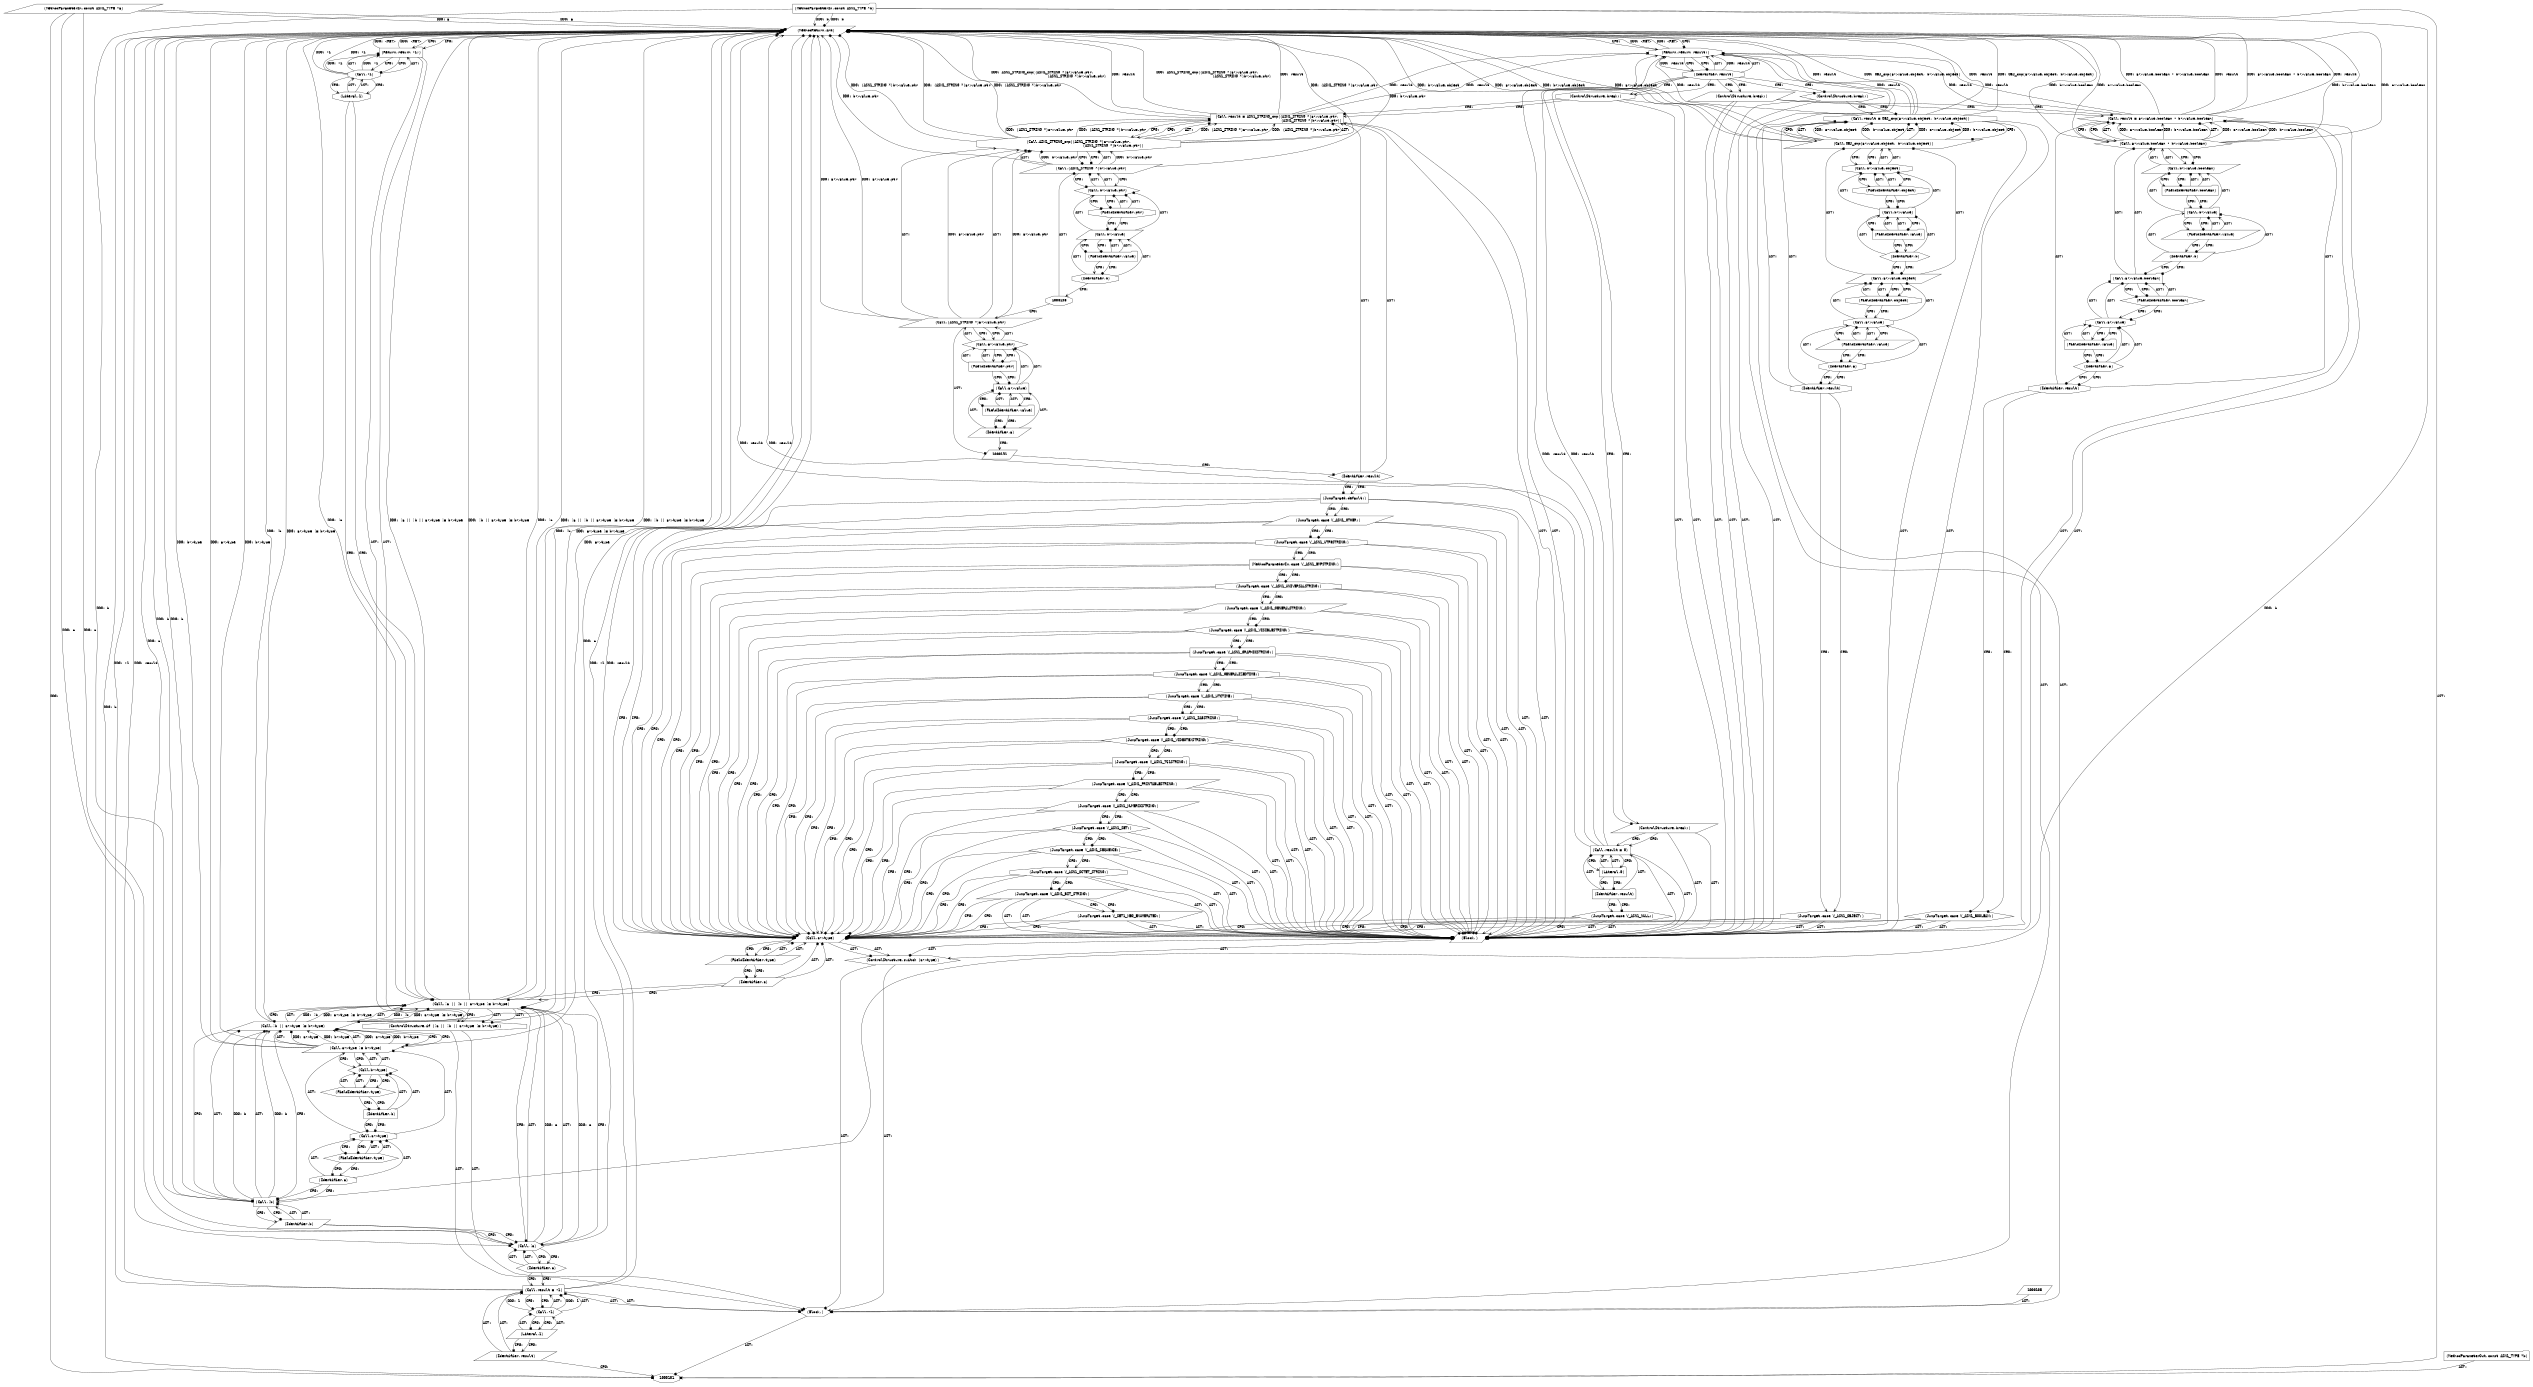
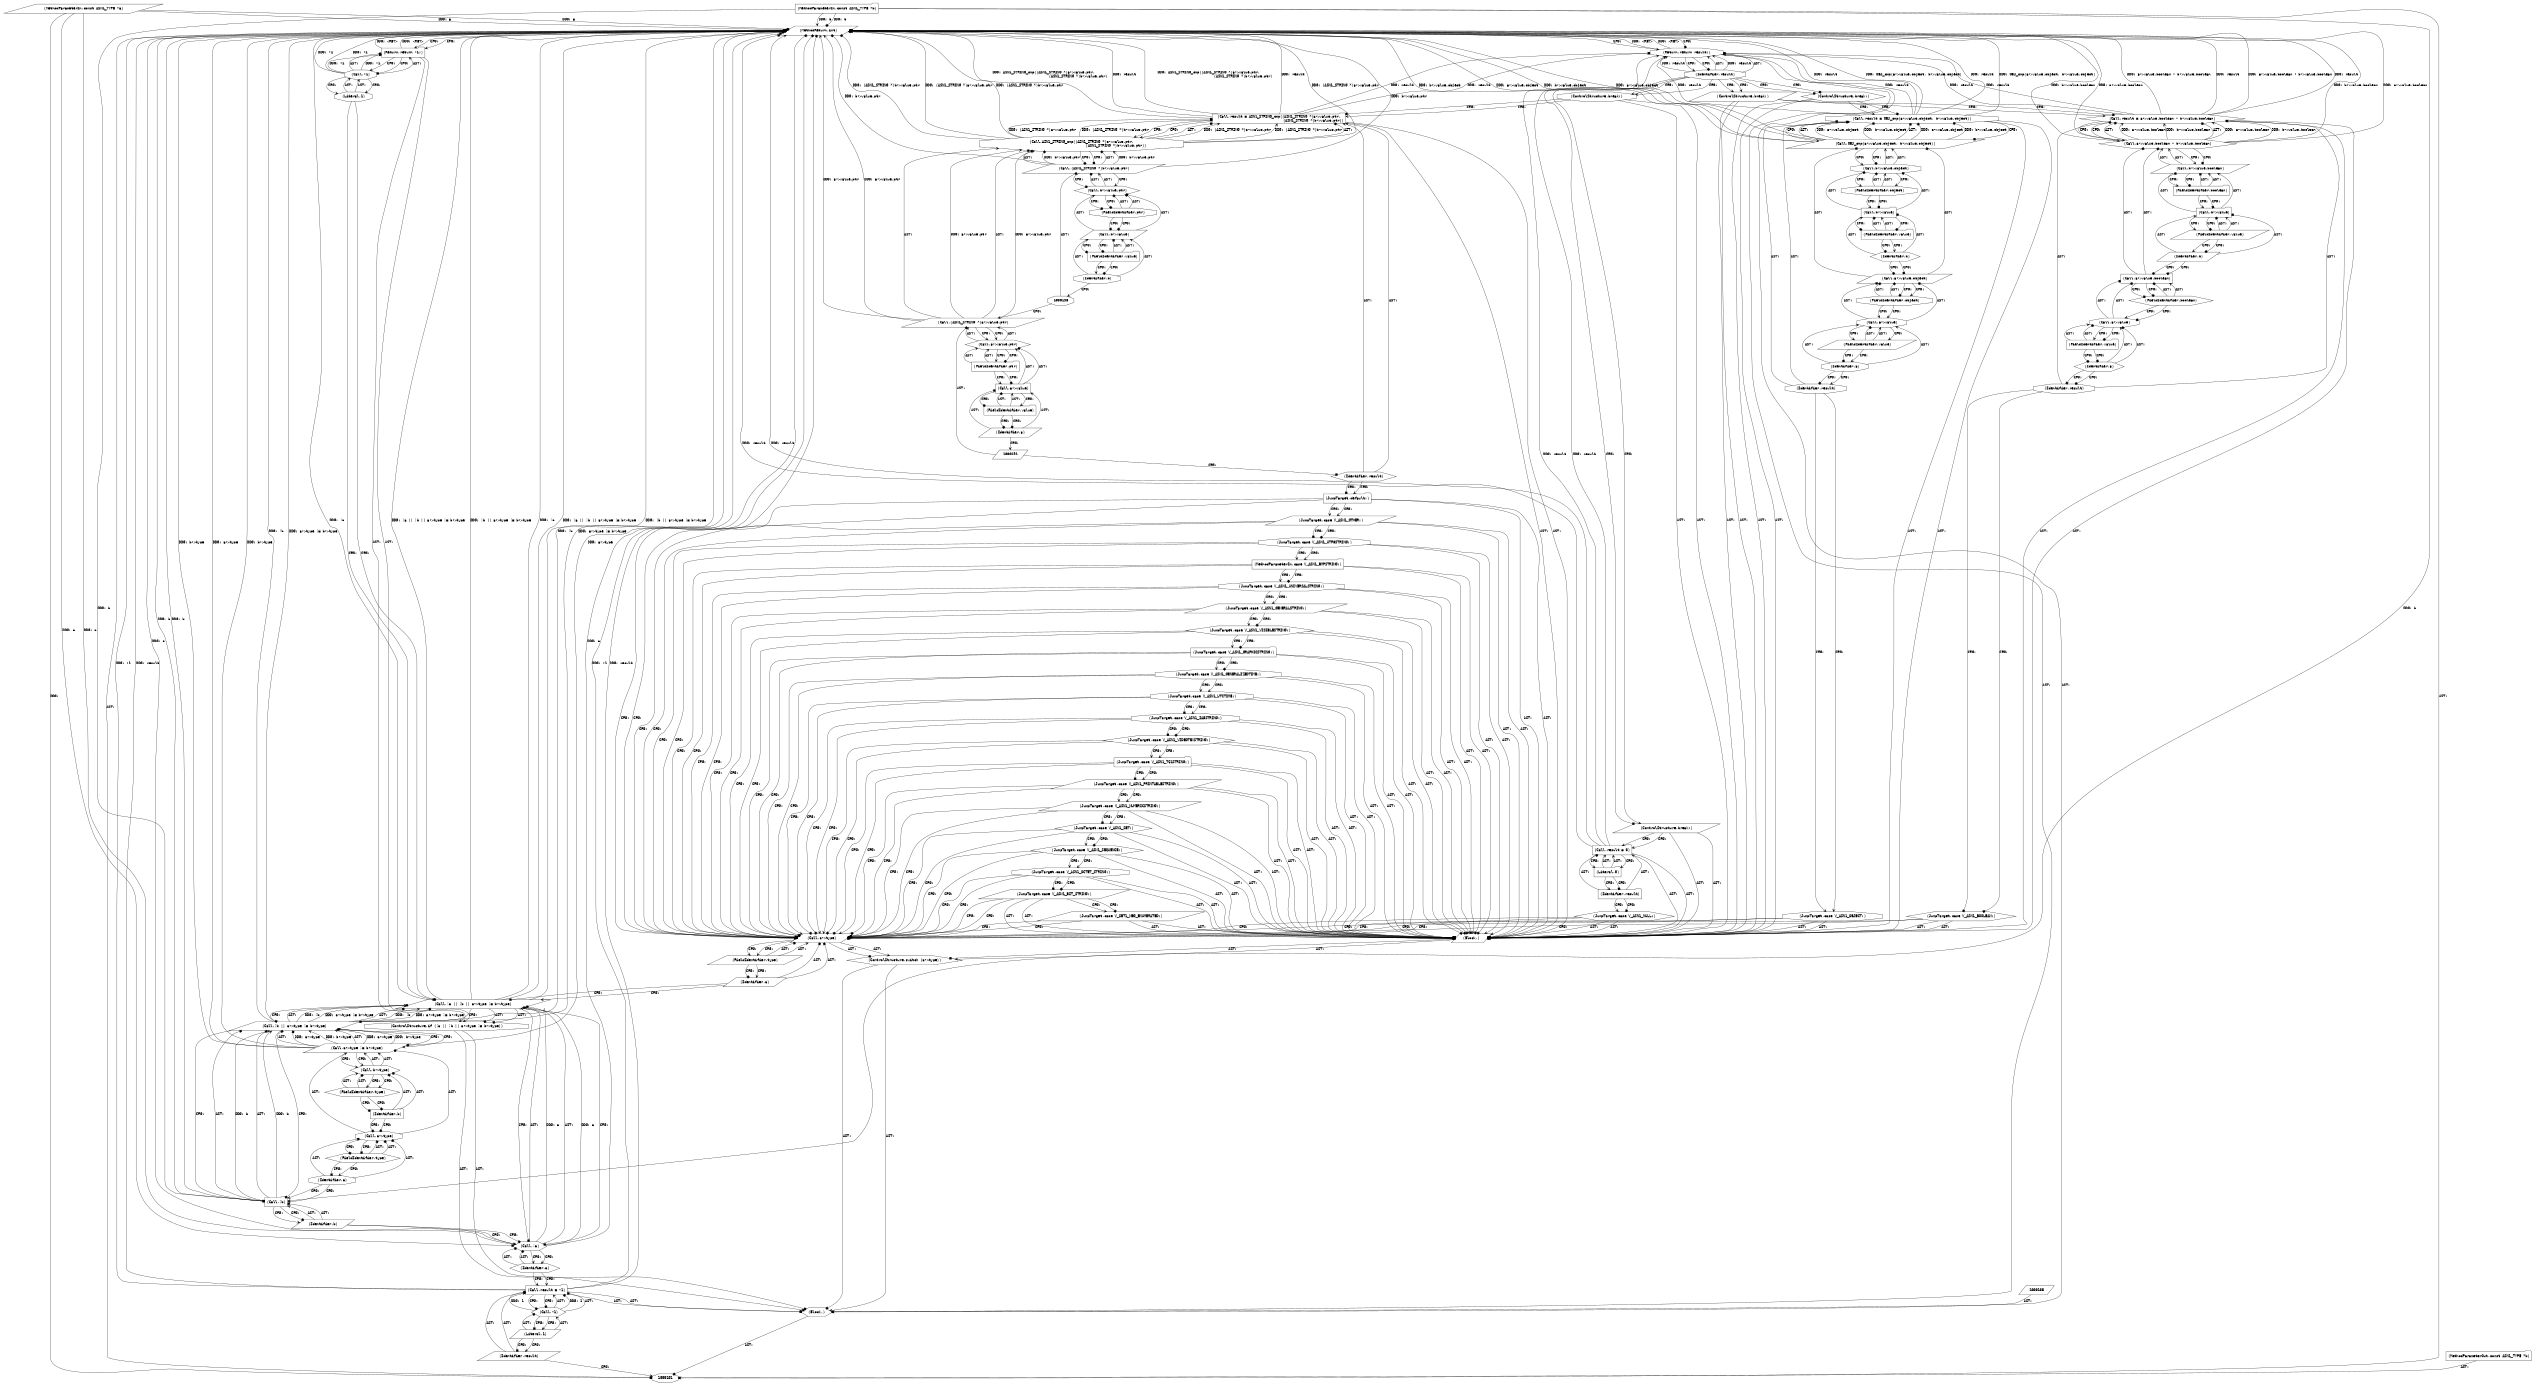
(954, 398) -> (957, 404)
(110, 707) -> (112, 707)
